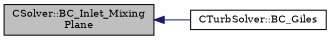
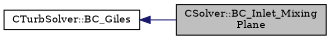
(177, 20) -> (163, 20)
